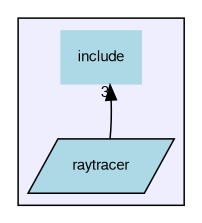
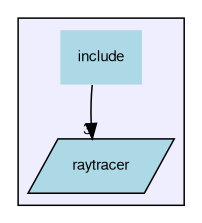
(111, 119) -> (91, 104)
